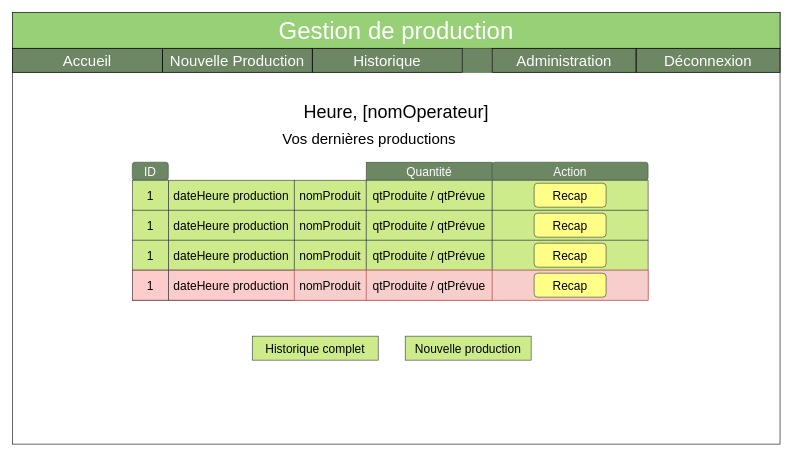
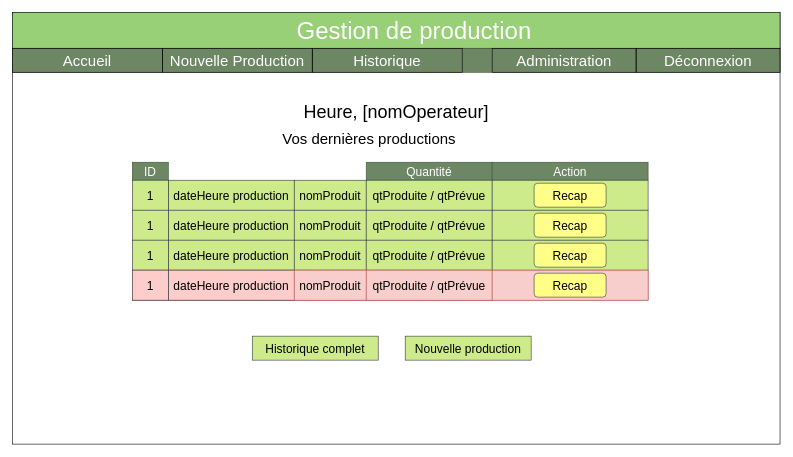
(396, 30) -> (414, 30)
(150, 171) -> (150, 171)
(570, 171) -> (570, 171)
